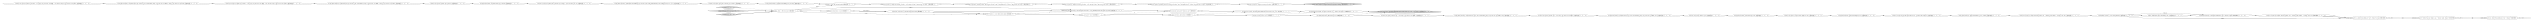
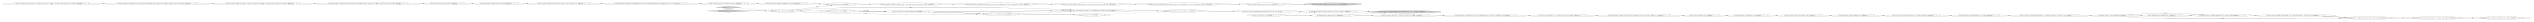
(729, 15) -> none
(1184, 15) -> none
